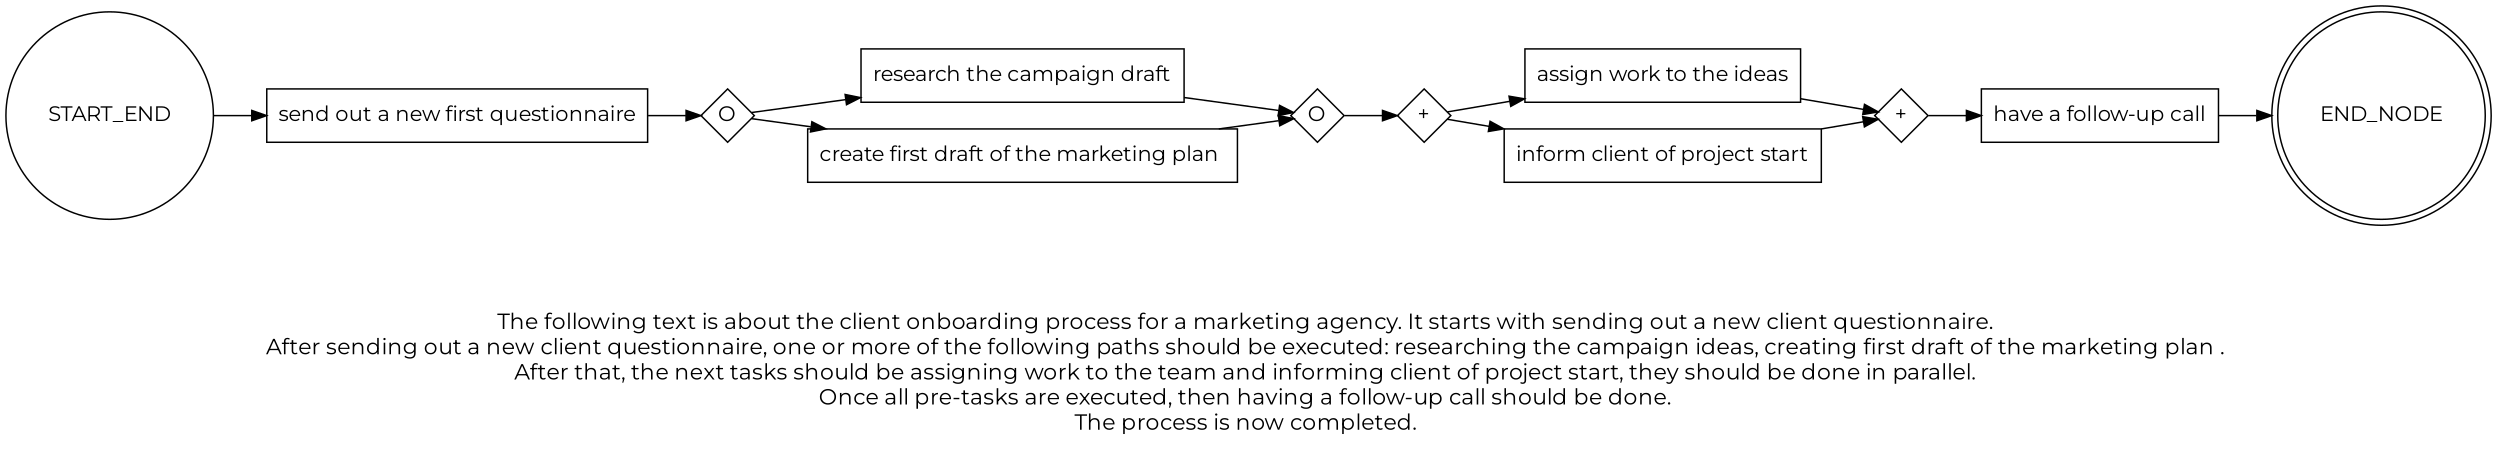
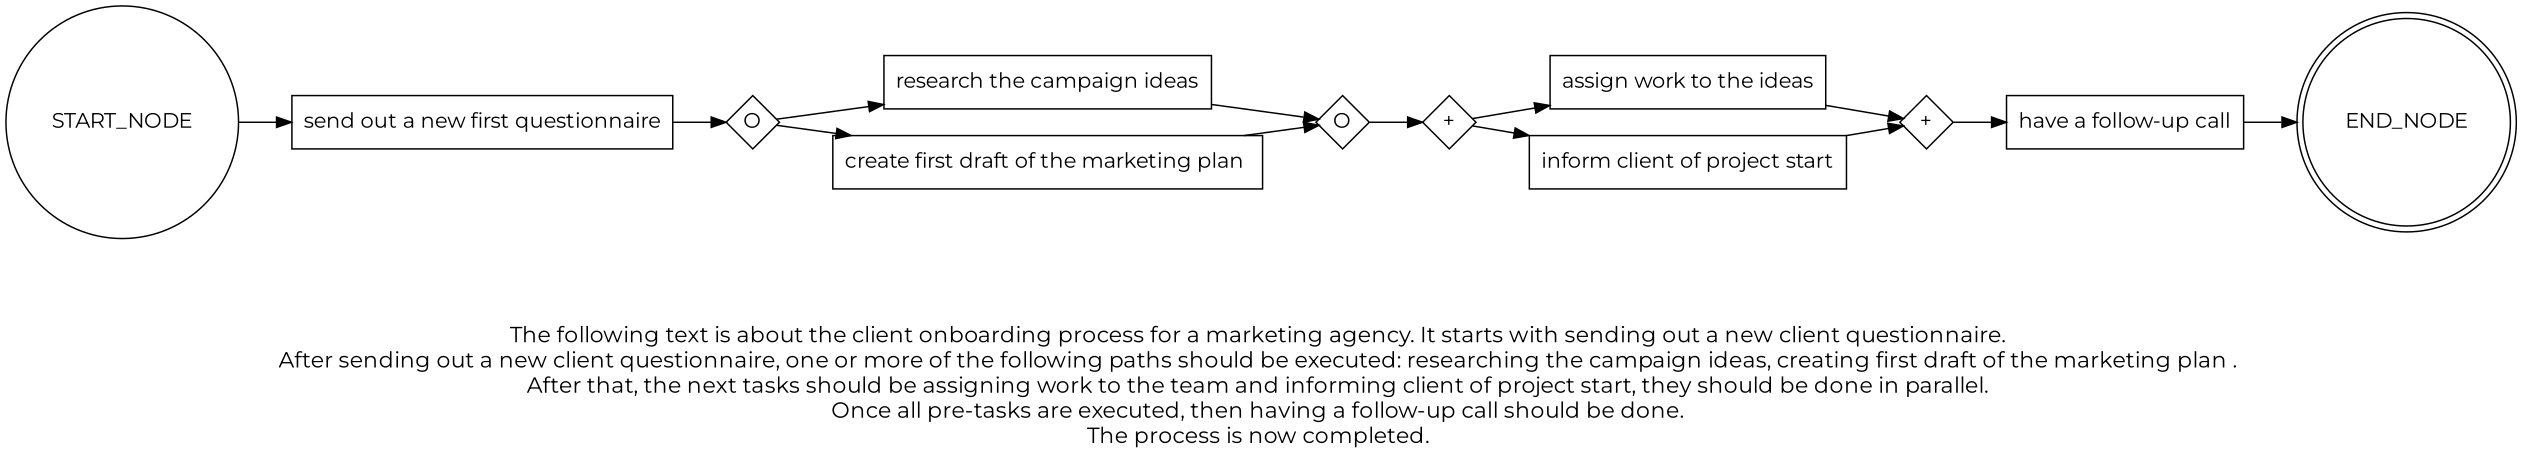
(1023, 76) -> (1048, 82)
(110, 116) -> (122, 122)
